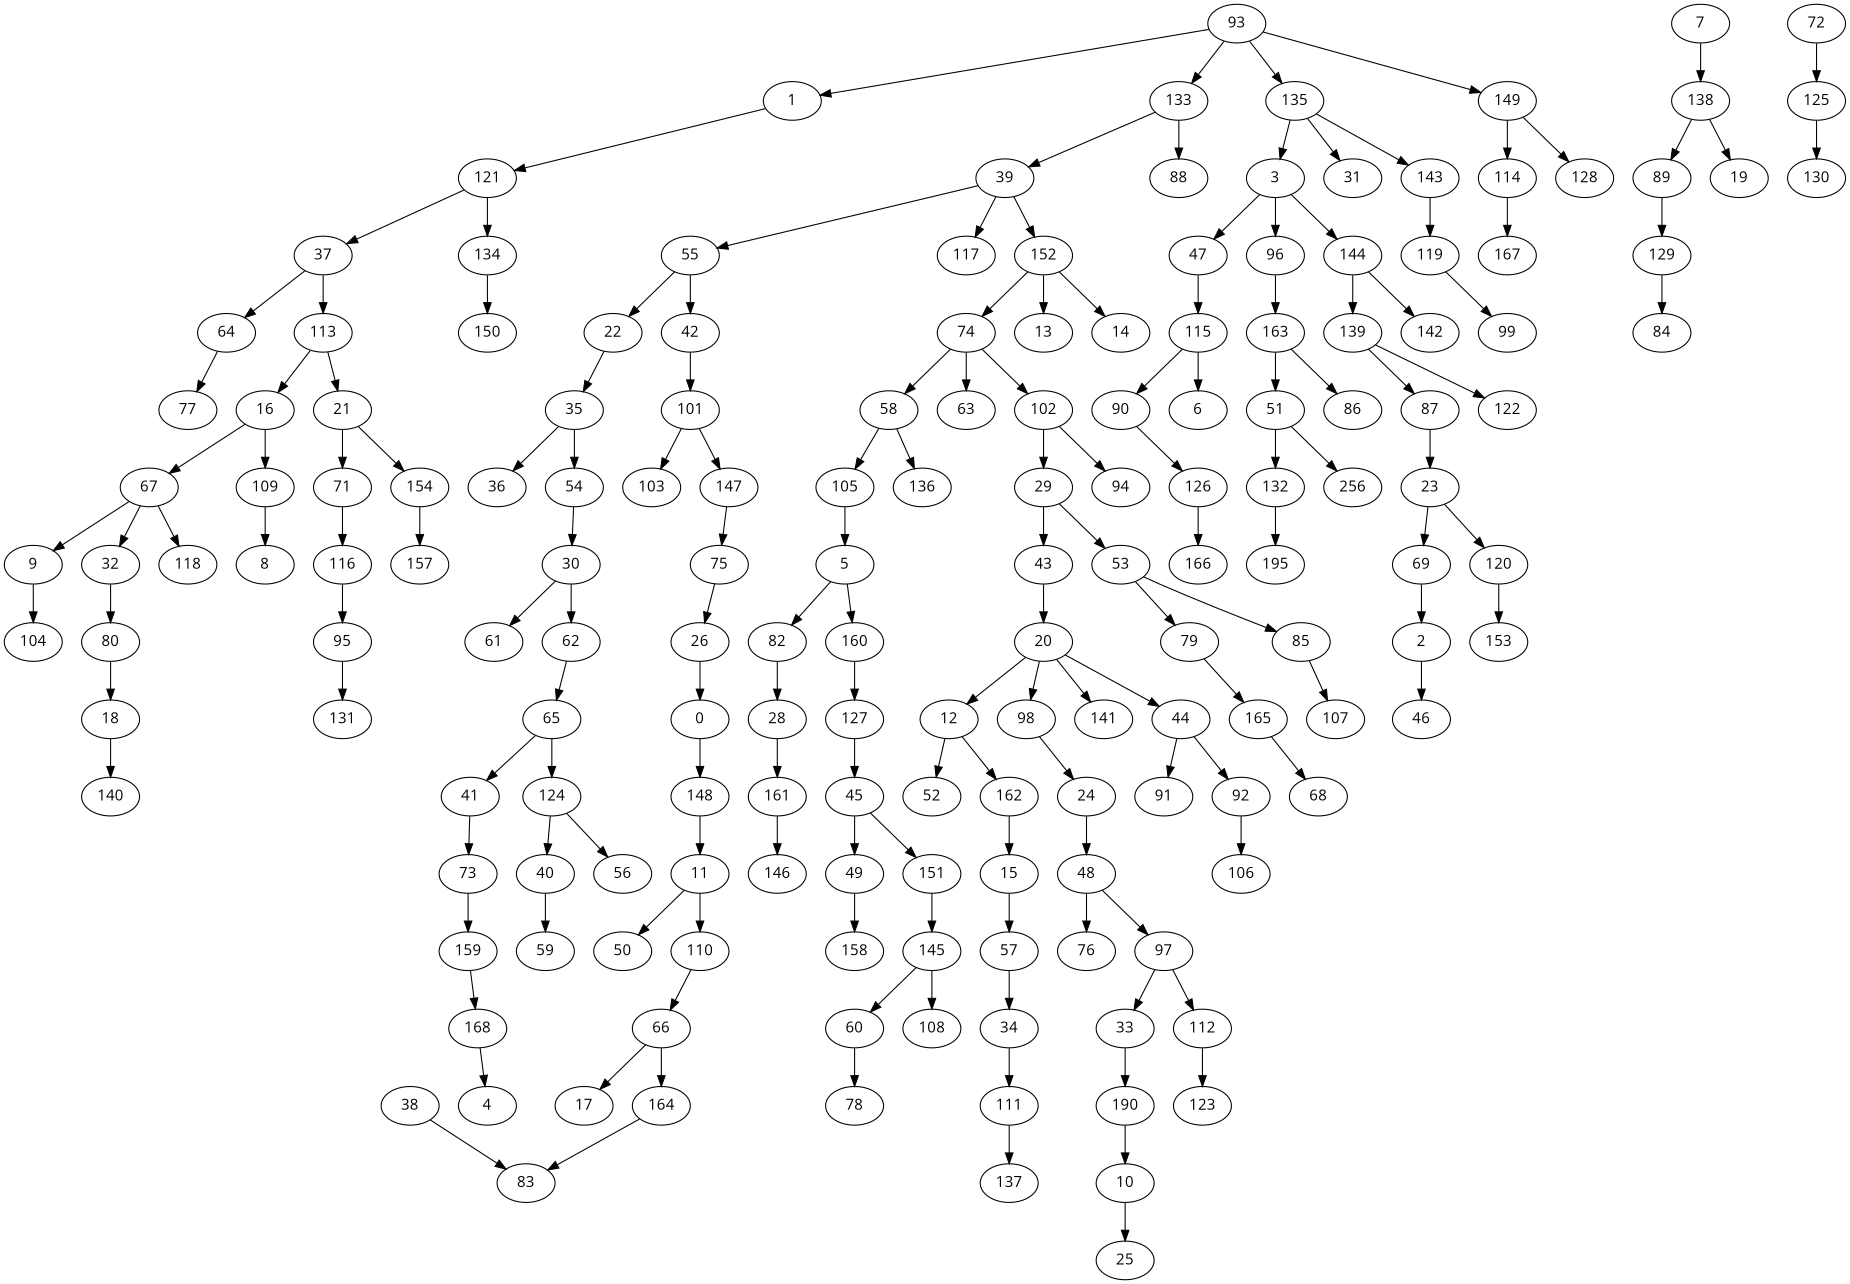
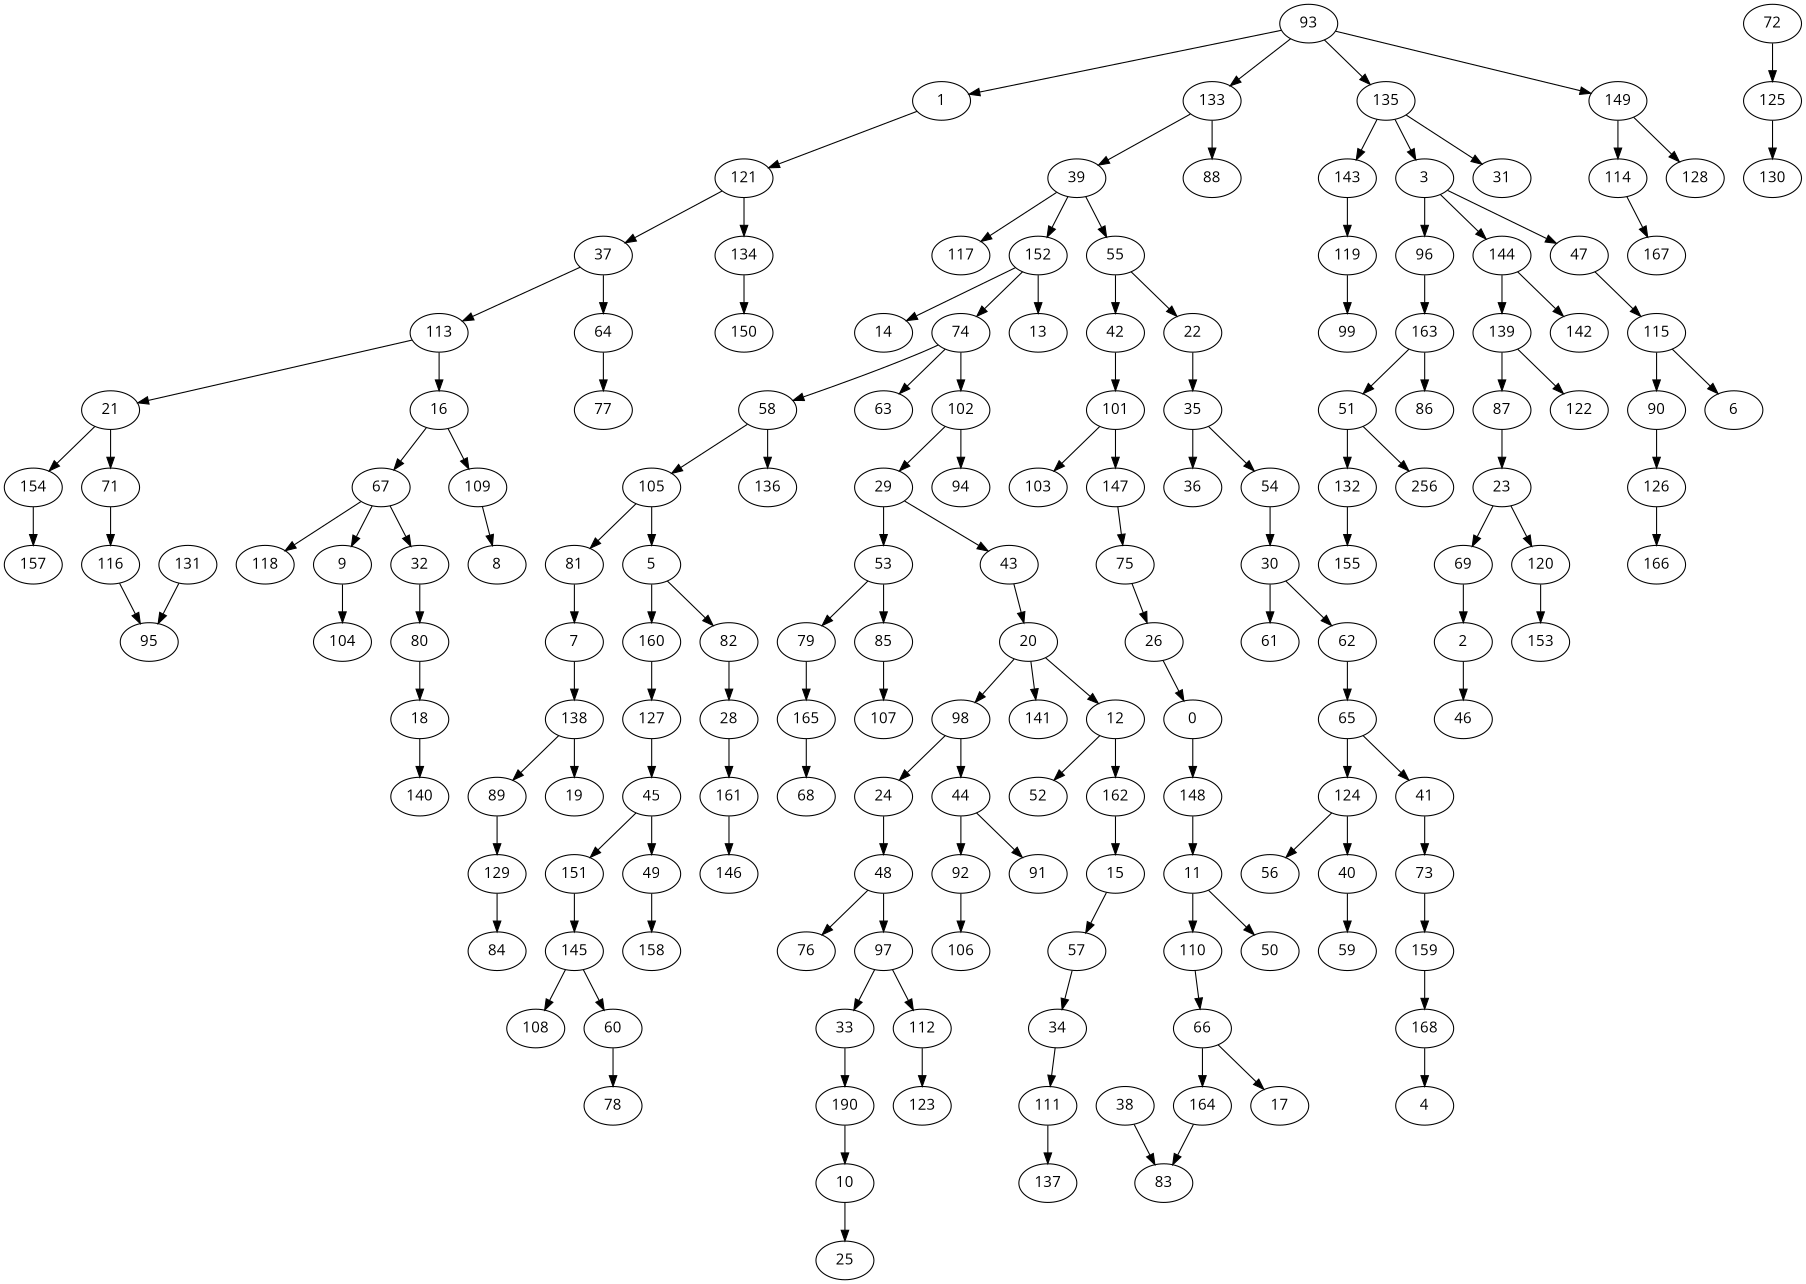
none -> (574, 565)
(1275, 565) -> (1347, 565)
(342, 675) -> (171, 599)
(1107, 678) -> (961, 753)
